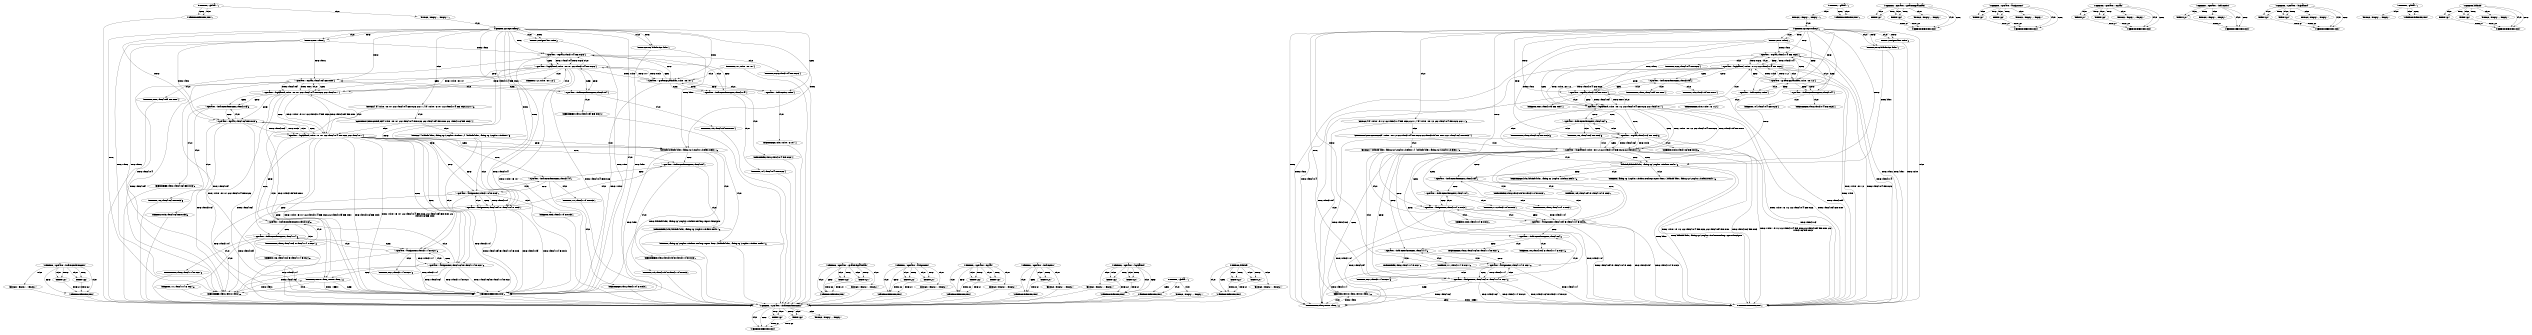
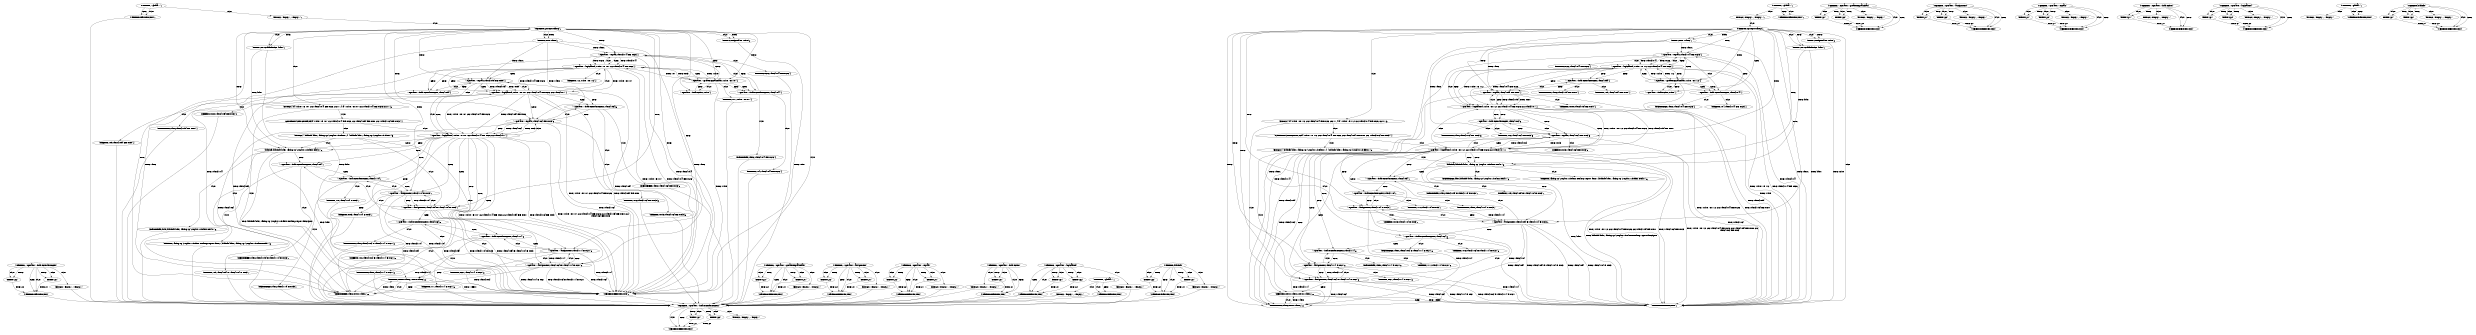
(708, 72) -> (725, 90)
(1794, 74) -> (1680, 74)
(1701, 107) -> none
(779, 143) -> none
